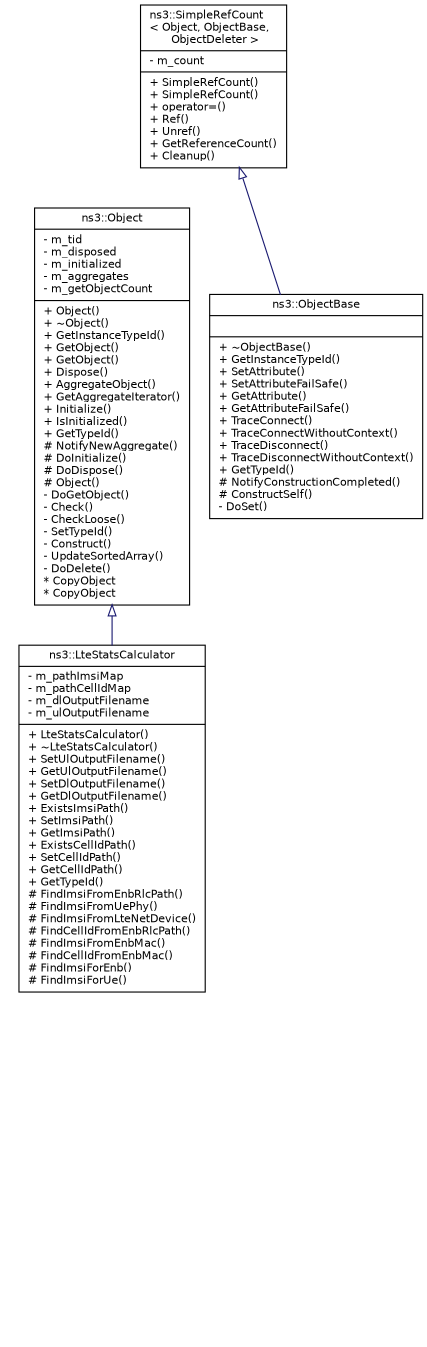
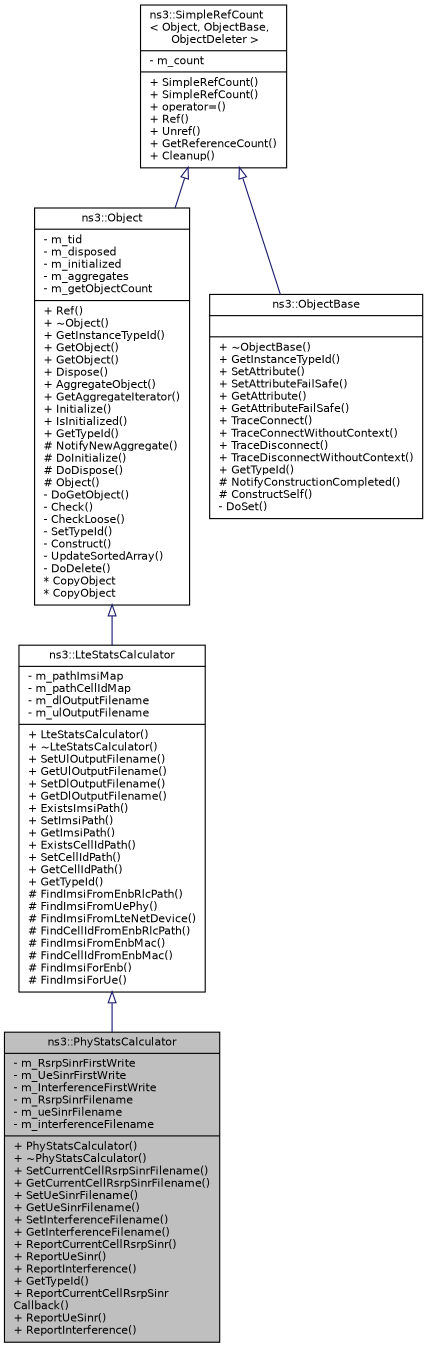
none -> (180, 193)
(72, 311) -> (64, 311)
none -> (112, 1187)
